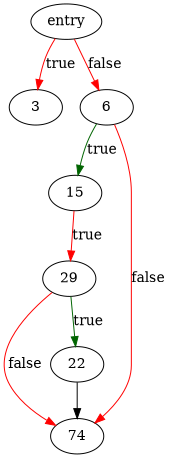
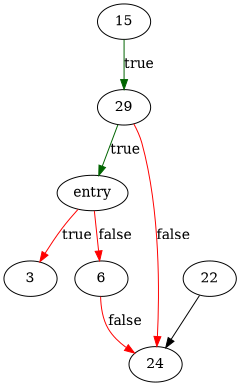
(87, 144) -> none
(73, 231) -> (124, 60)
(73, 317) -> (110, 146)
(77, 436) -> (156, 364)
